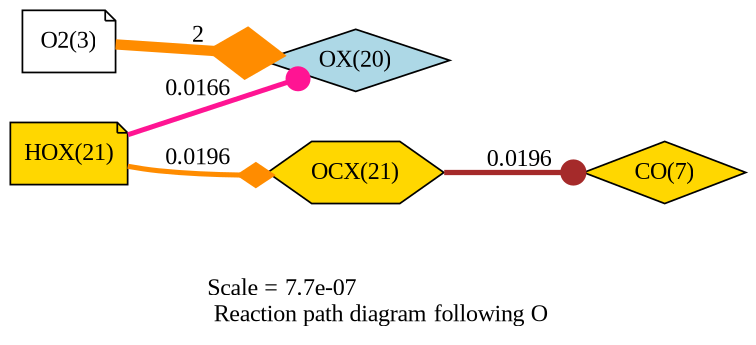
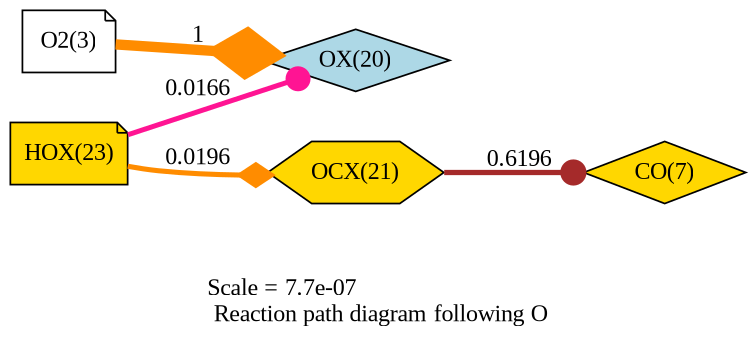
(195, 35) -> (195, 35)
(69, 154) -> (69, 154)
(517, 160) -> (517, 160)
